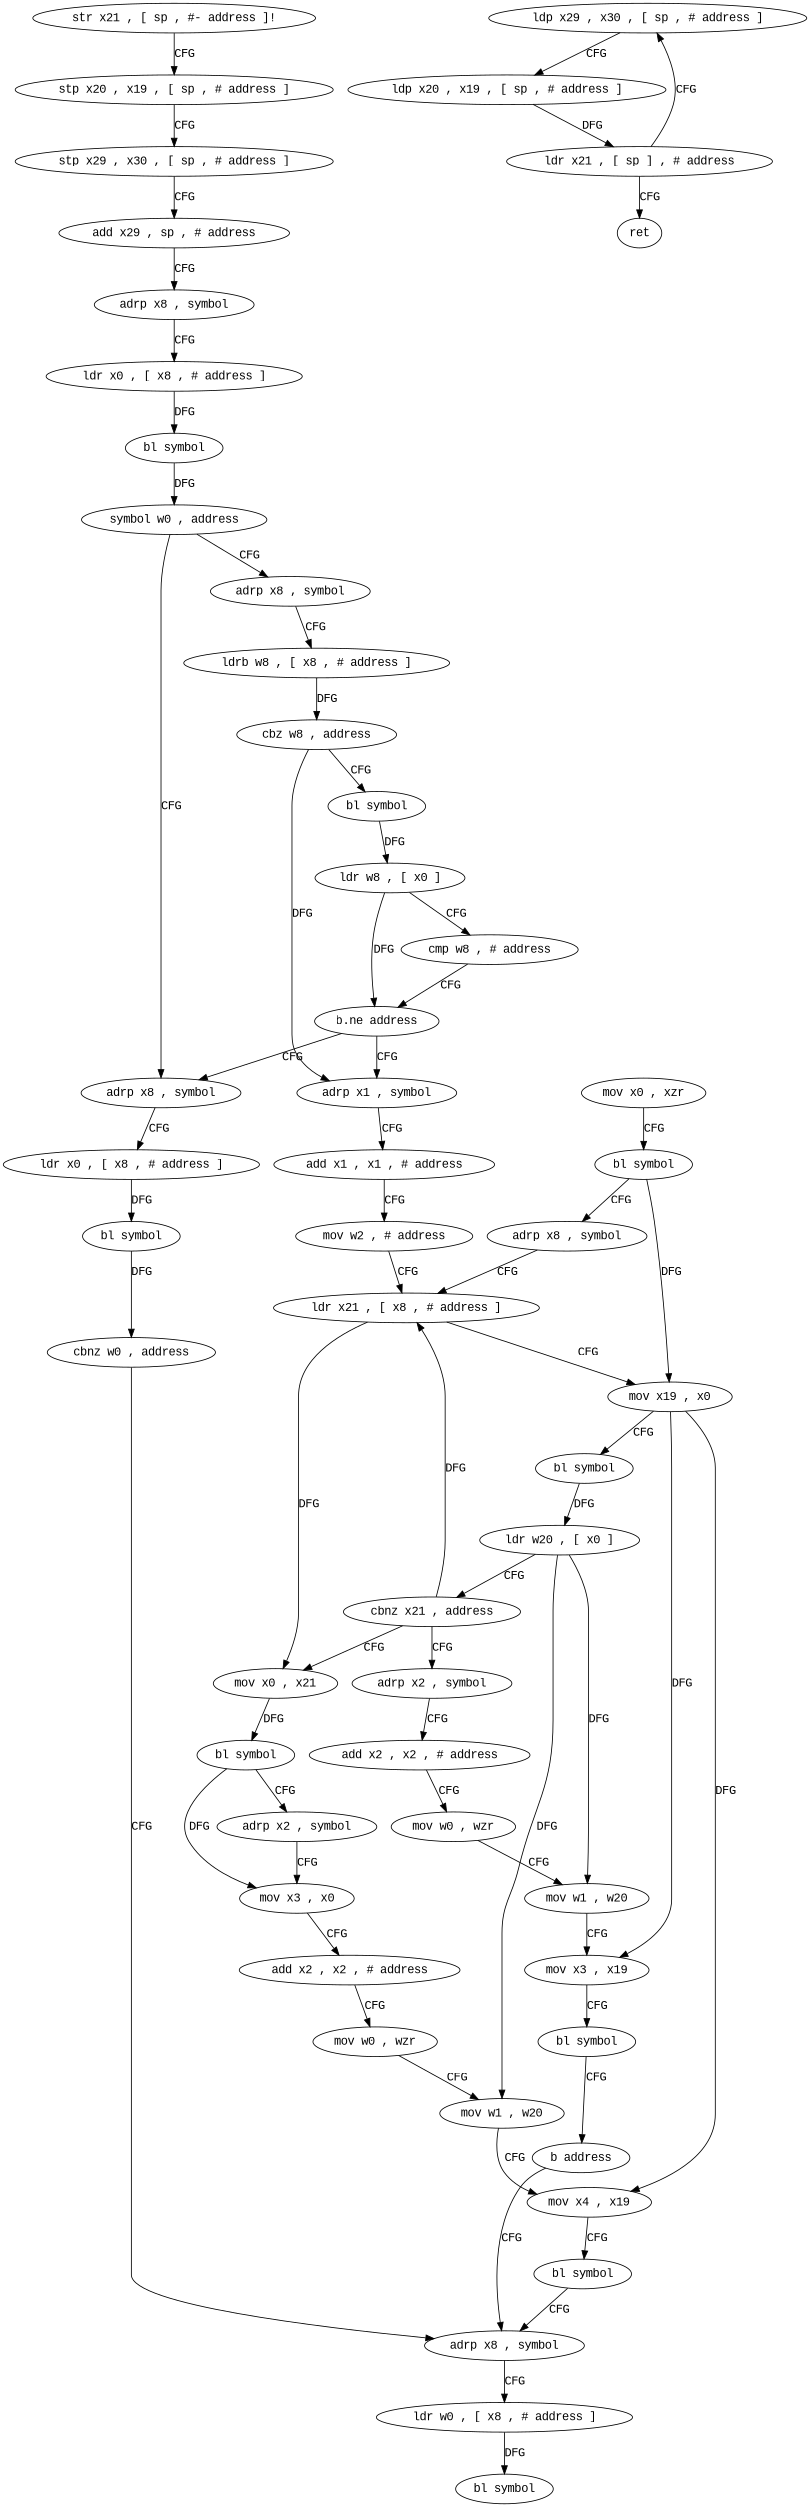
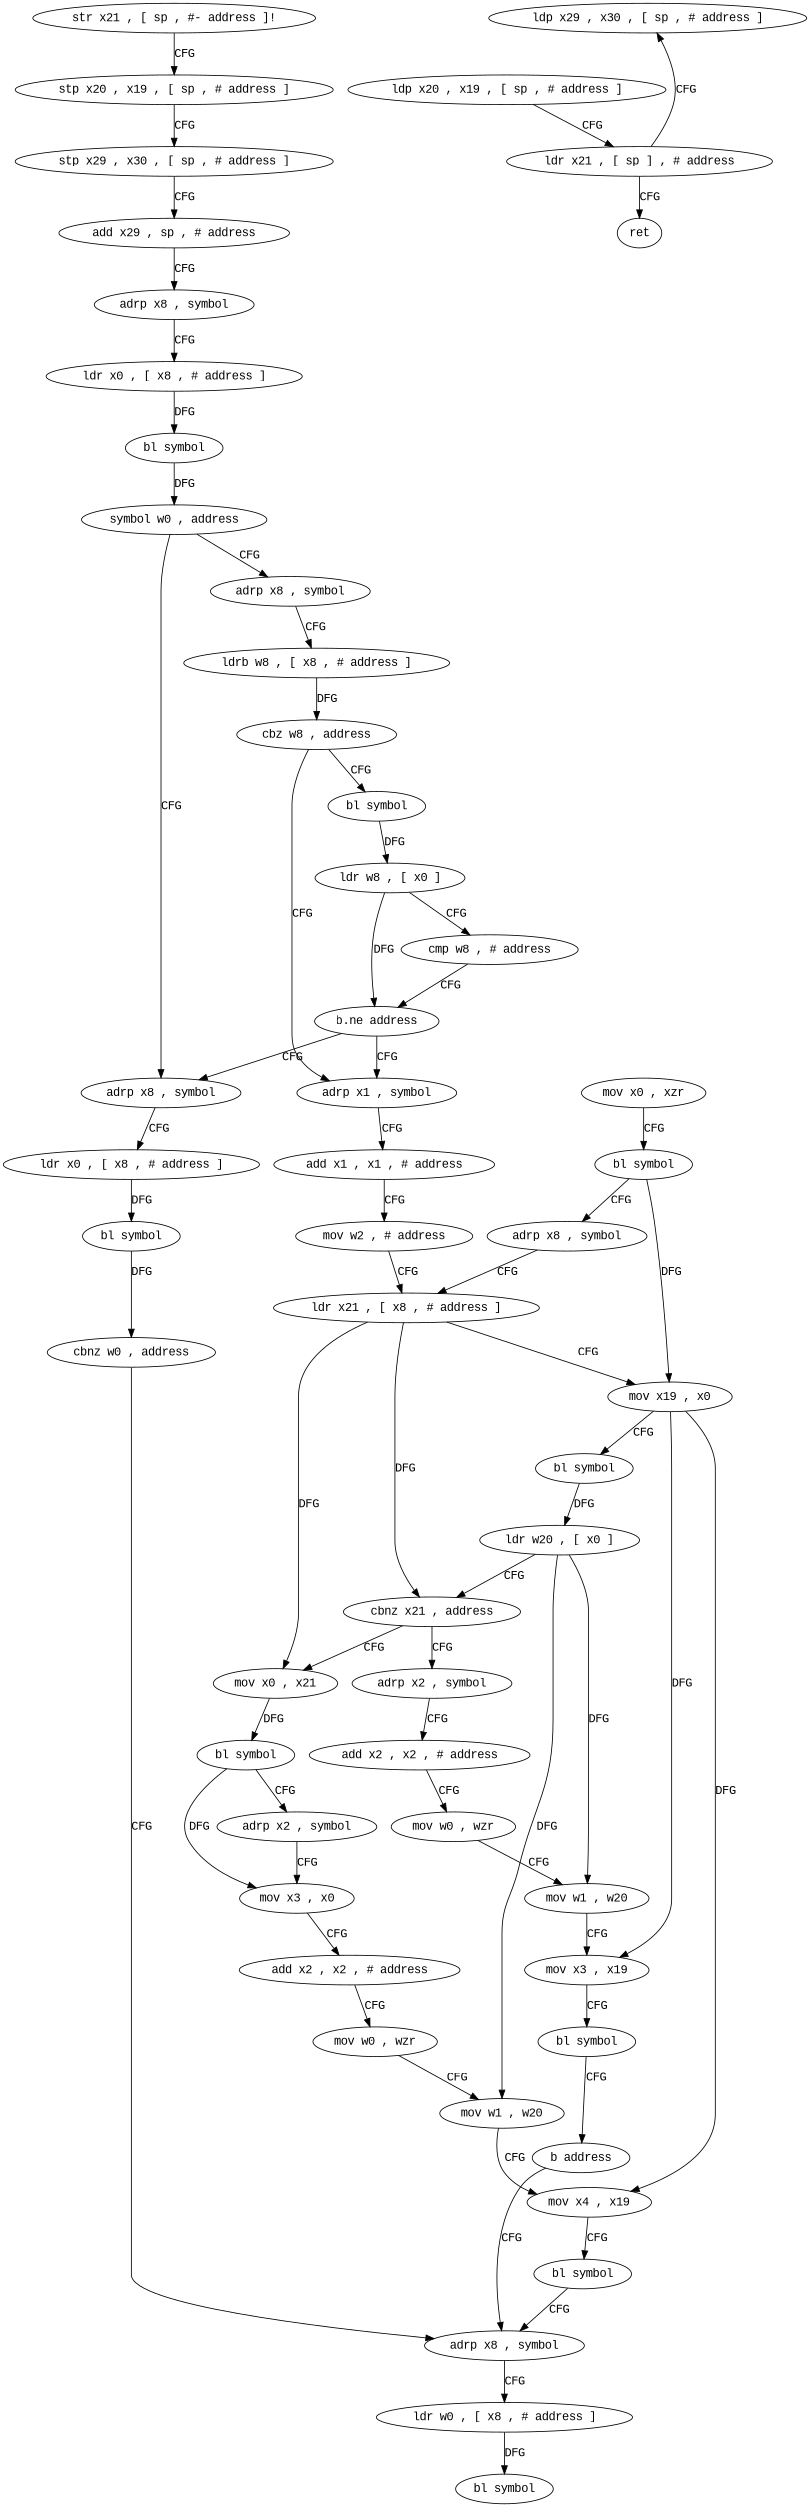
(581, 52) -> none
(592, 126) -> (592, 126)
(302, 914) -> (302, 914)
(445, 1461) -> (395, 1459)
